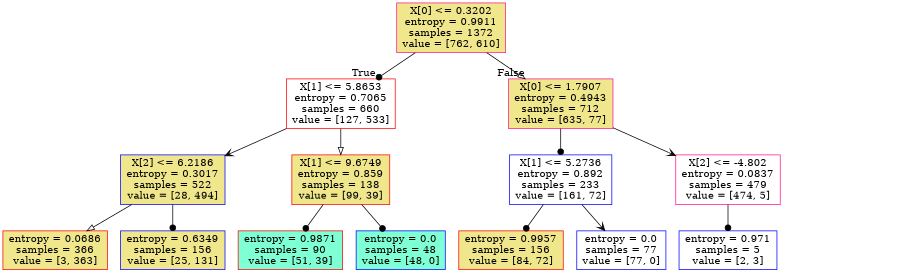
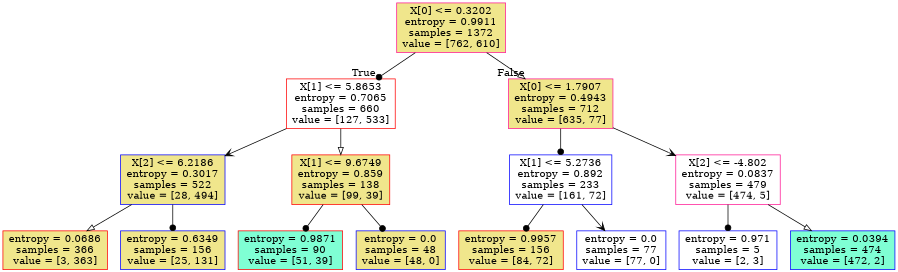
(401, 250) -> (401, 250)
none -> (843, 250)
